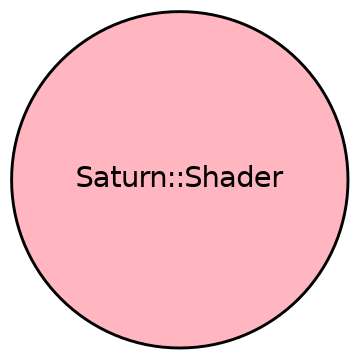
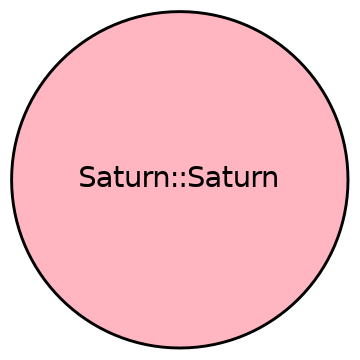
(180, 180) -> (180, 180)
